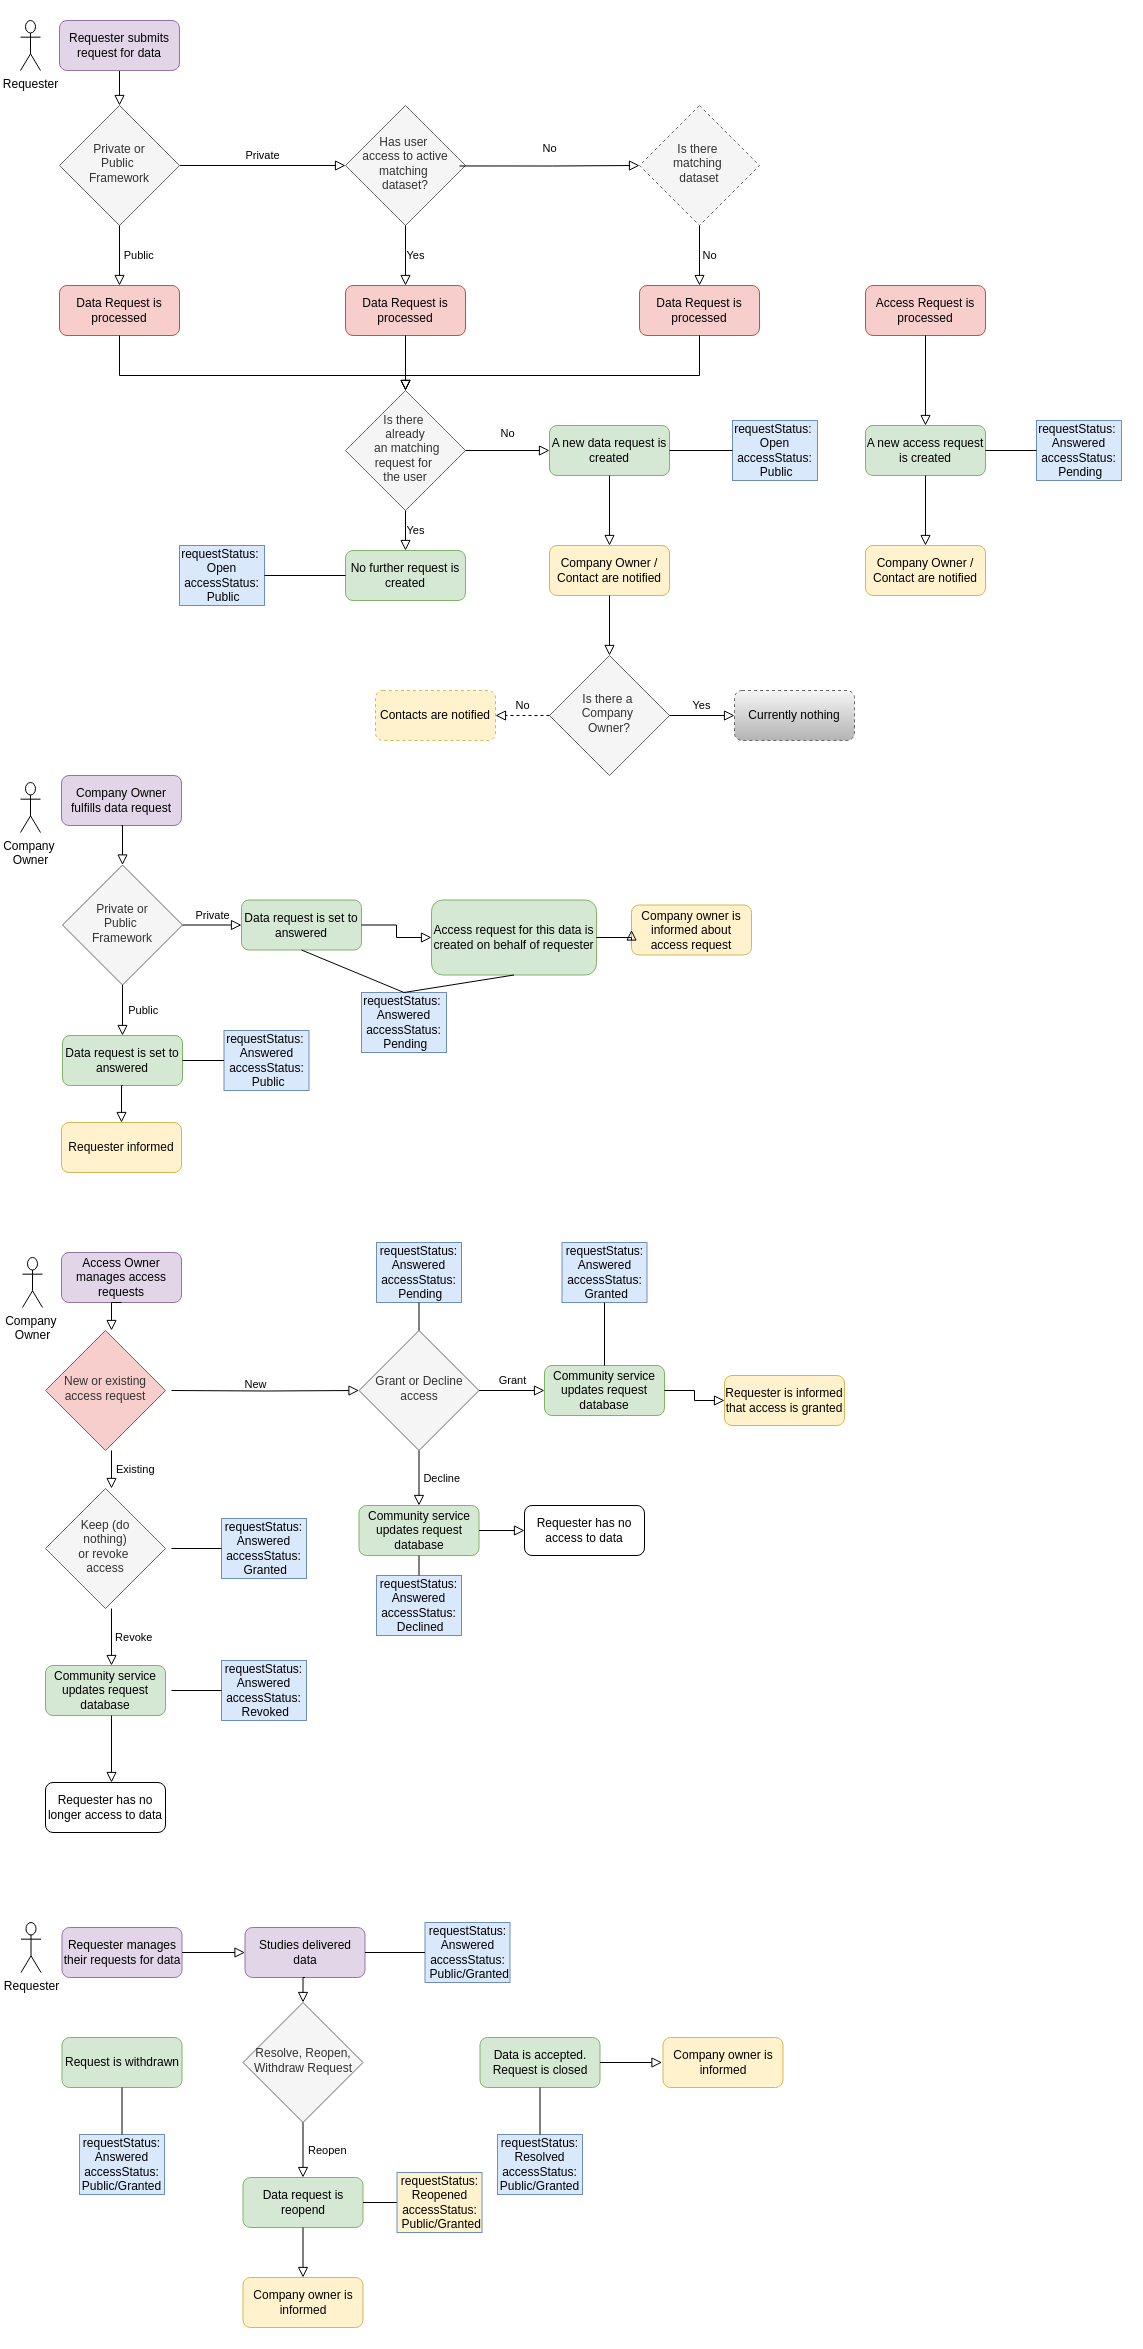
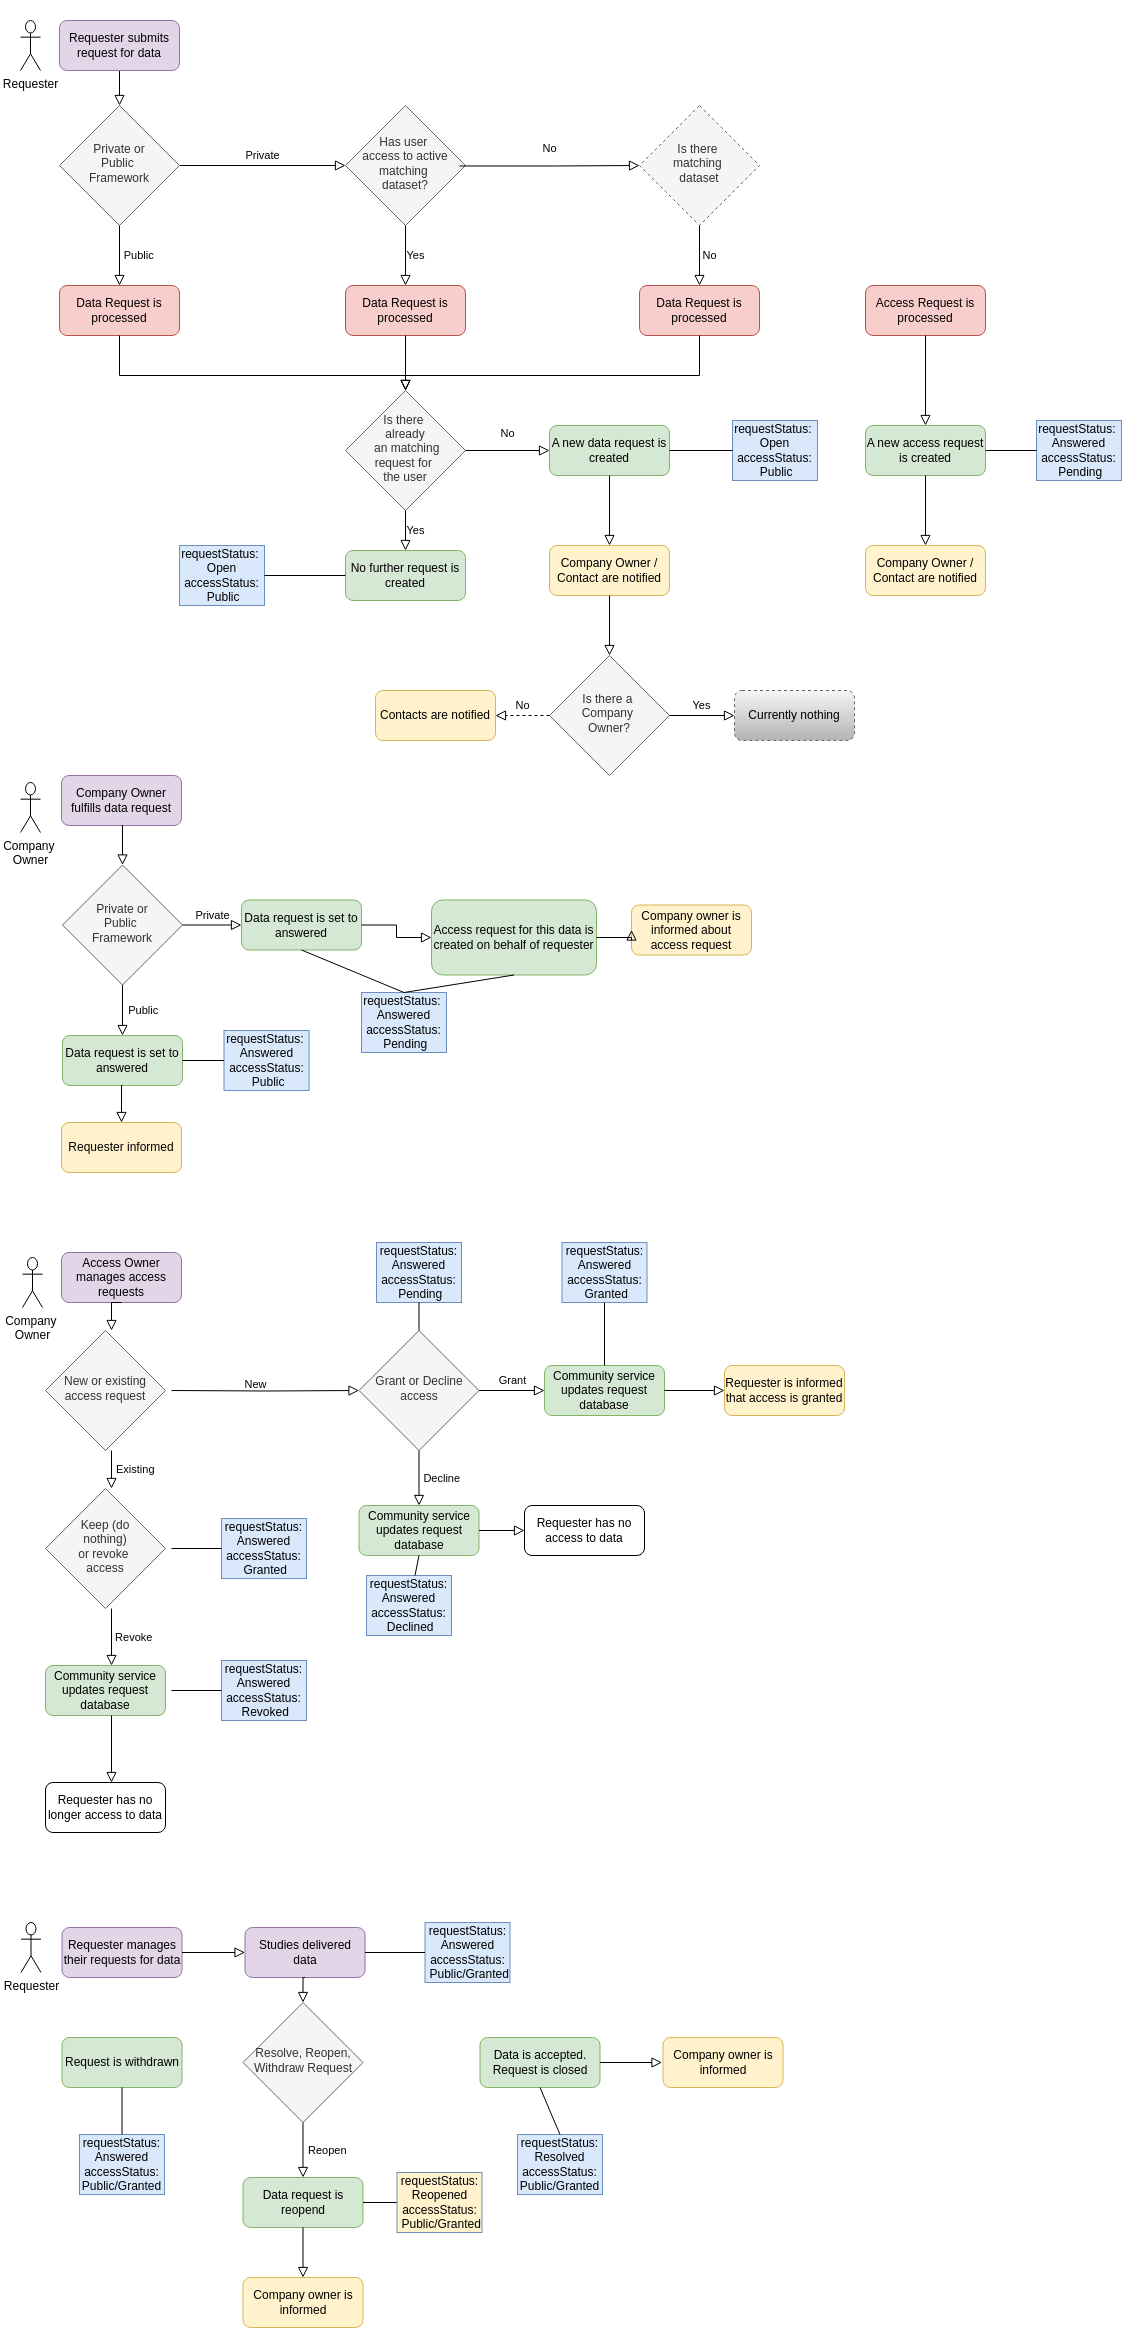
(436, 716) -> (436, 716)
(106, 1391) -> (106, 1391)
(785, 1401) -> (785, 1391)
(419, 1606) -> (409, 1606)
(540, 2165) -> (560, 2165)
